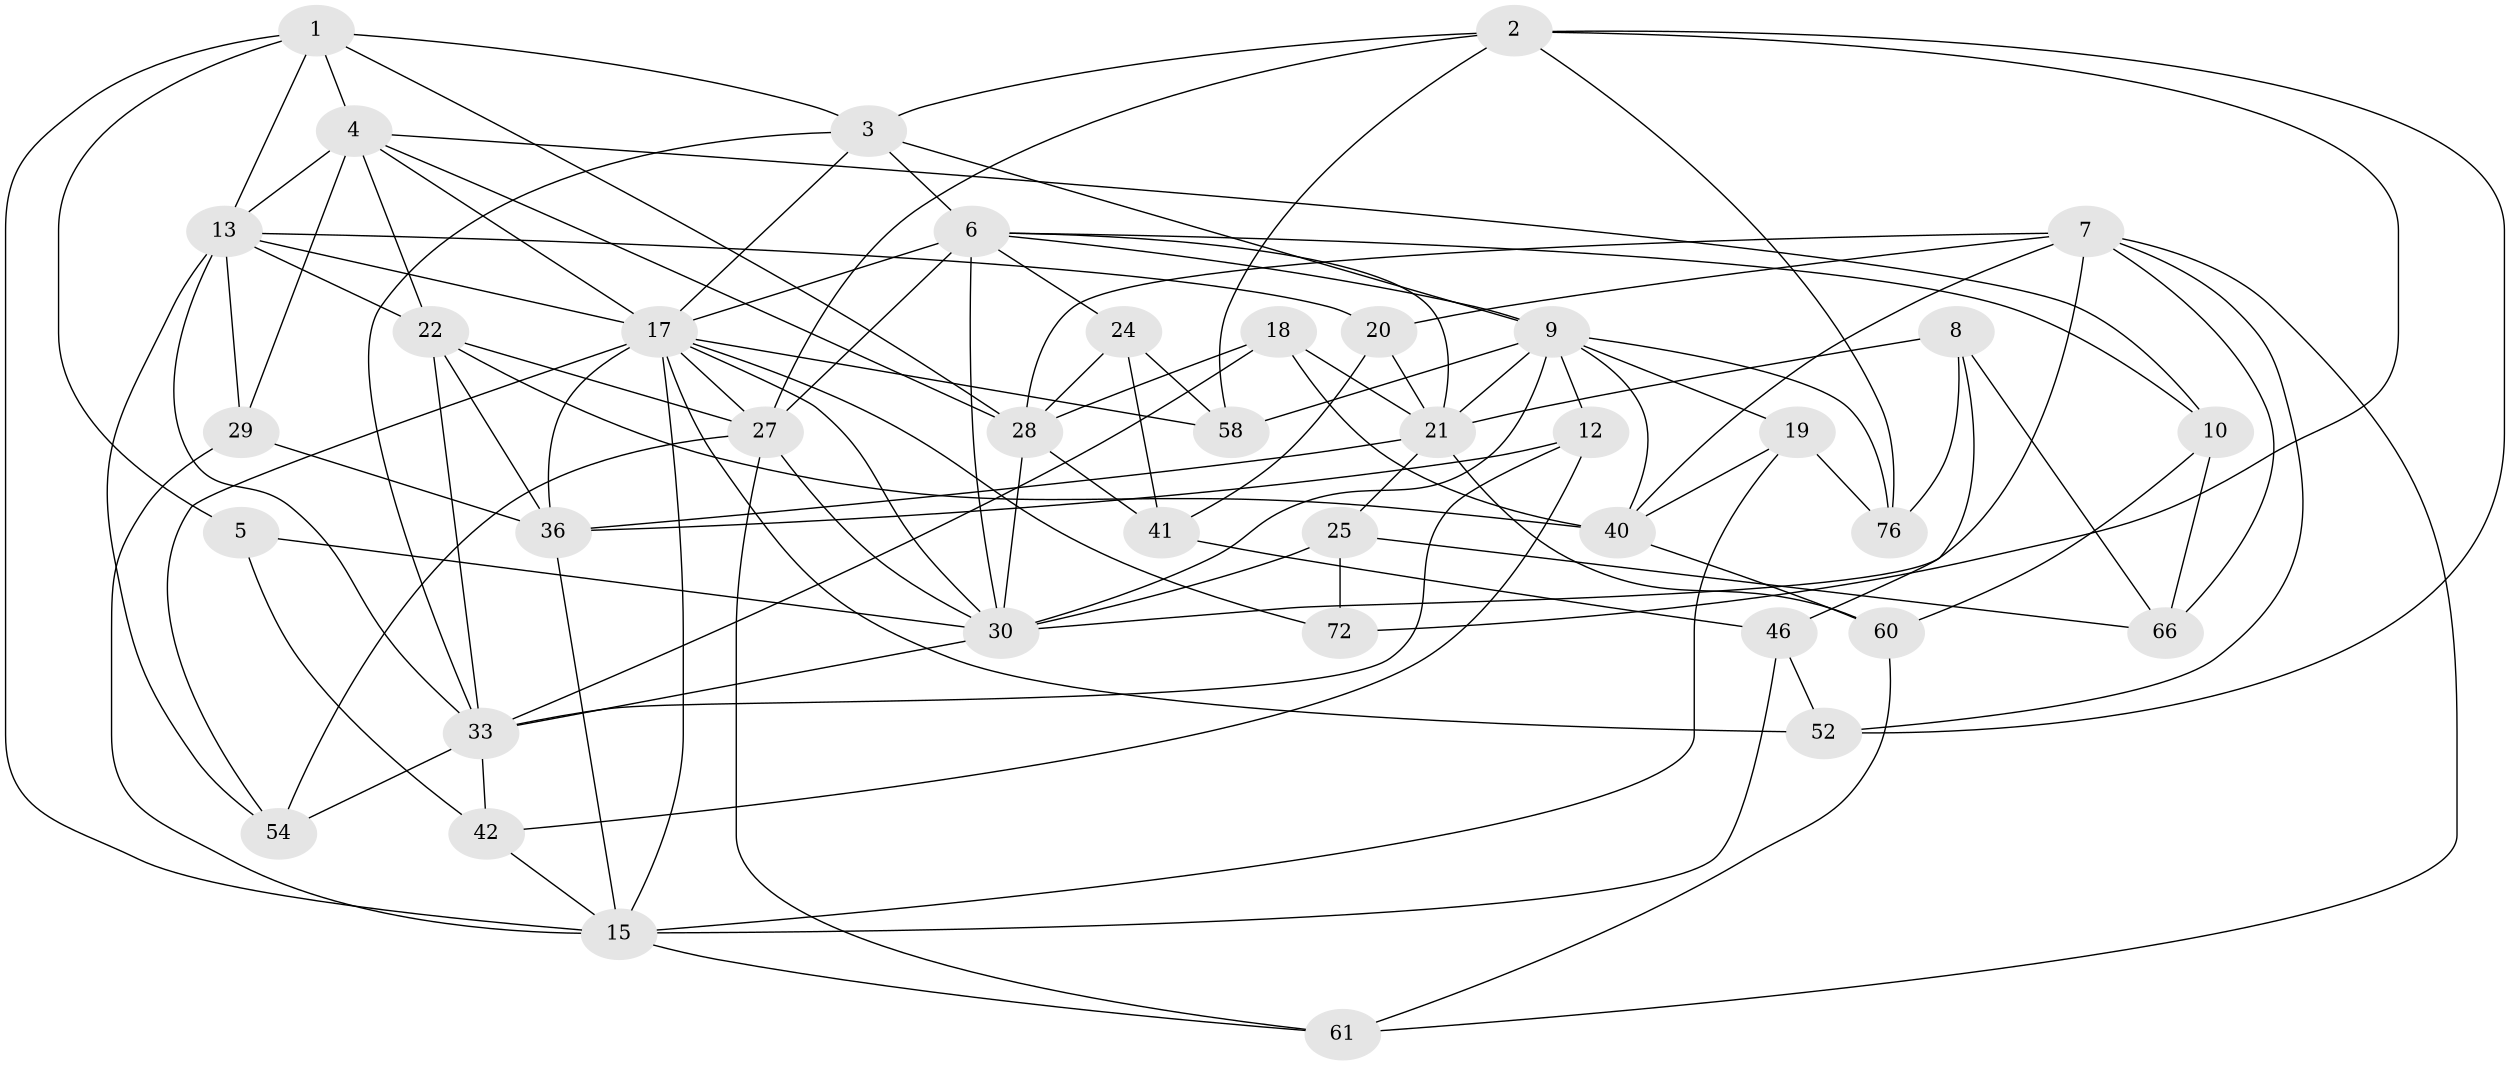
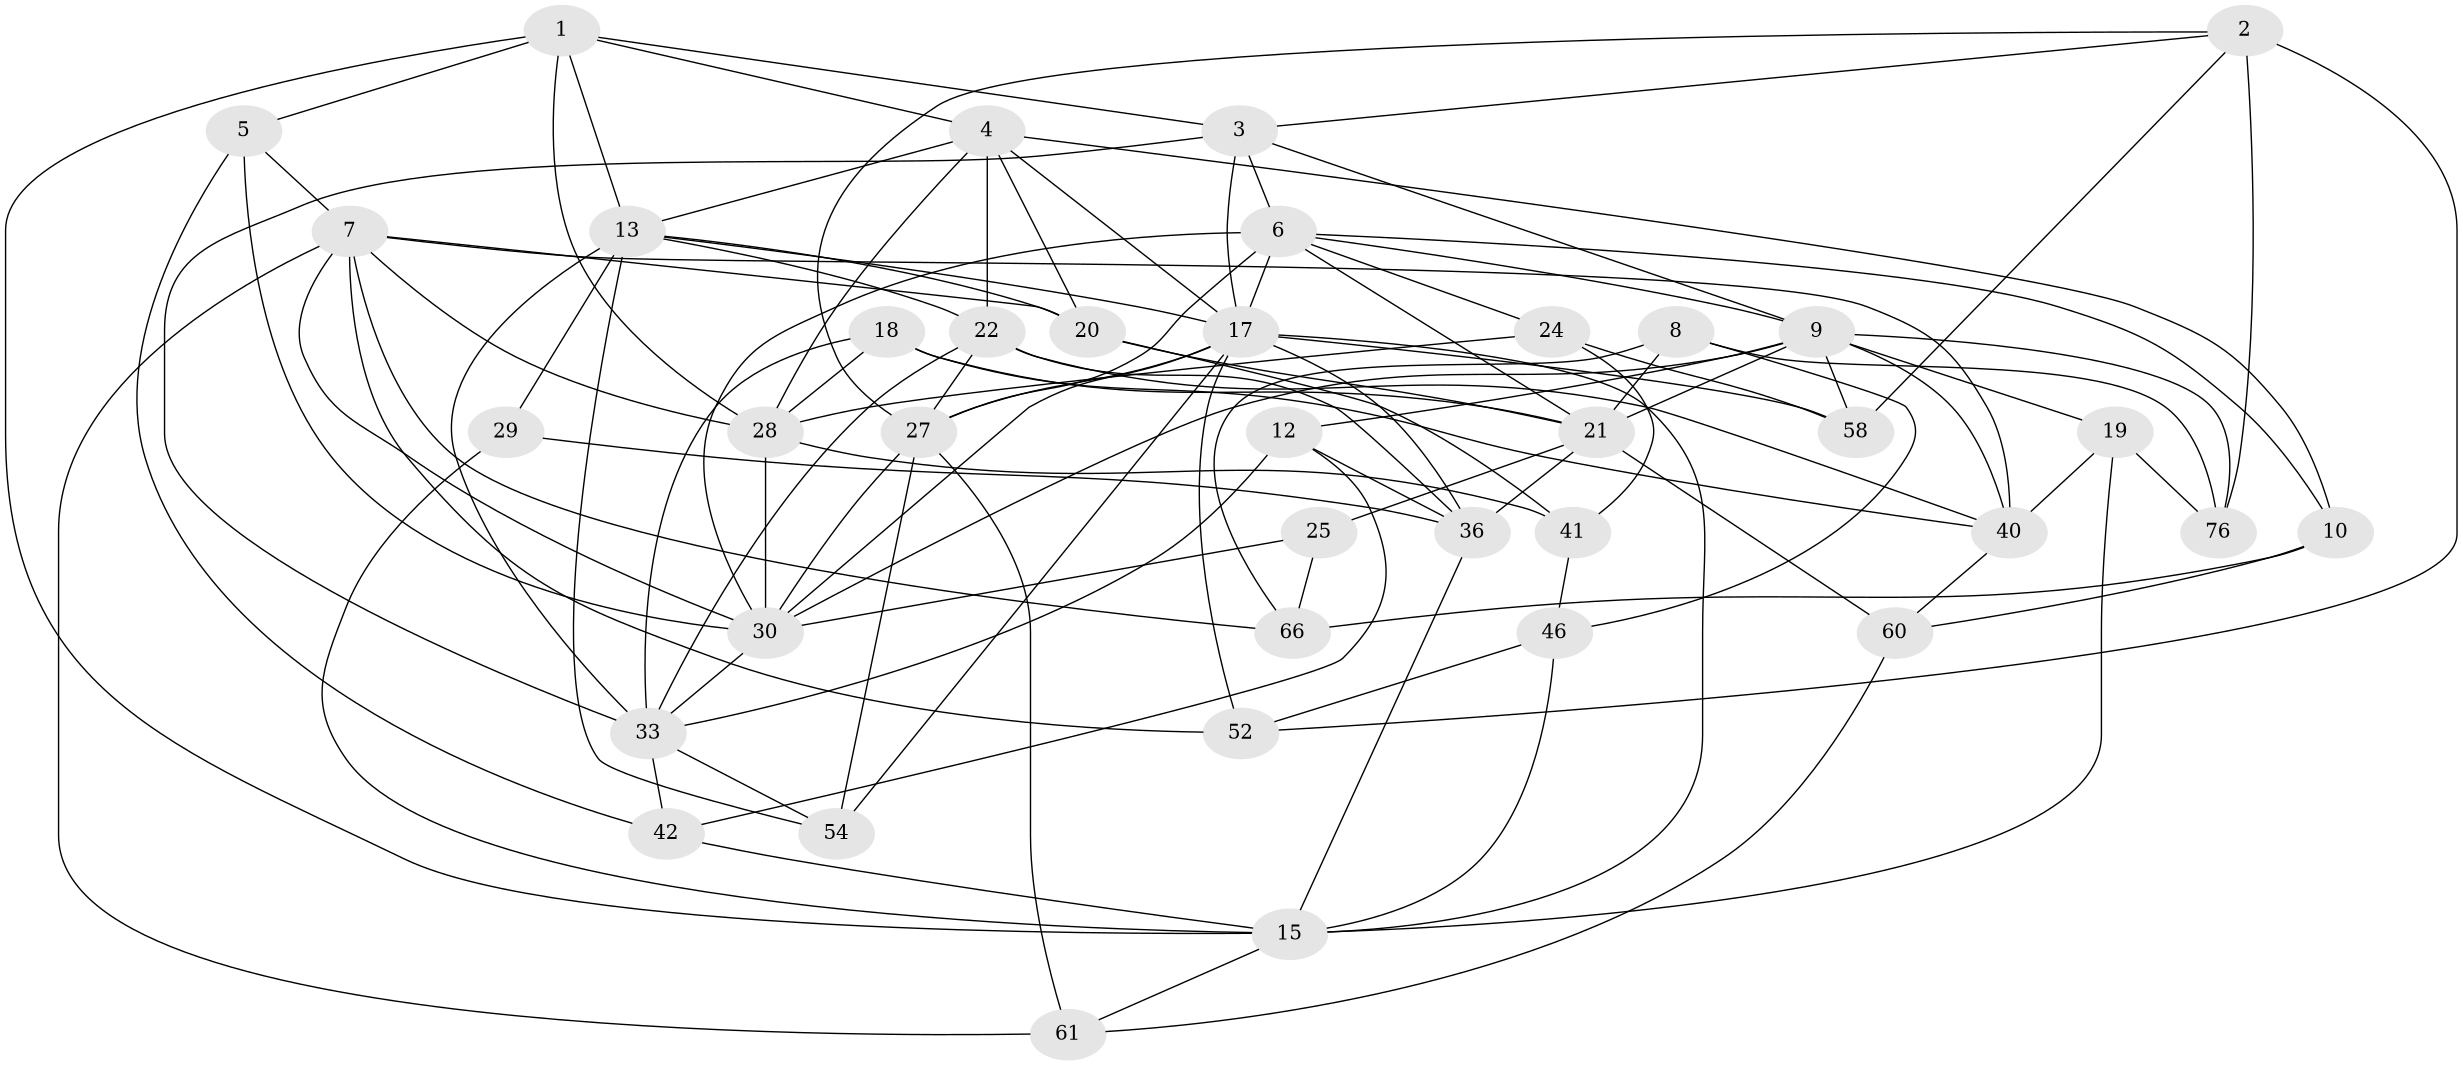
none -> (297, 181)
(298, 282) -> (1037, 231)
(1340, 633) -> none
